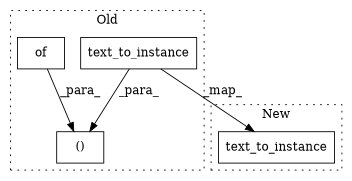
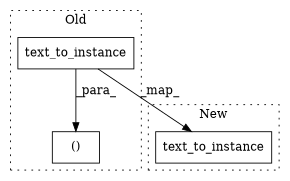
(41, 53) -> none
